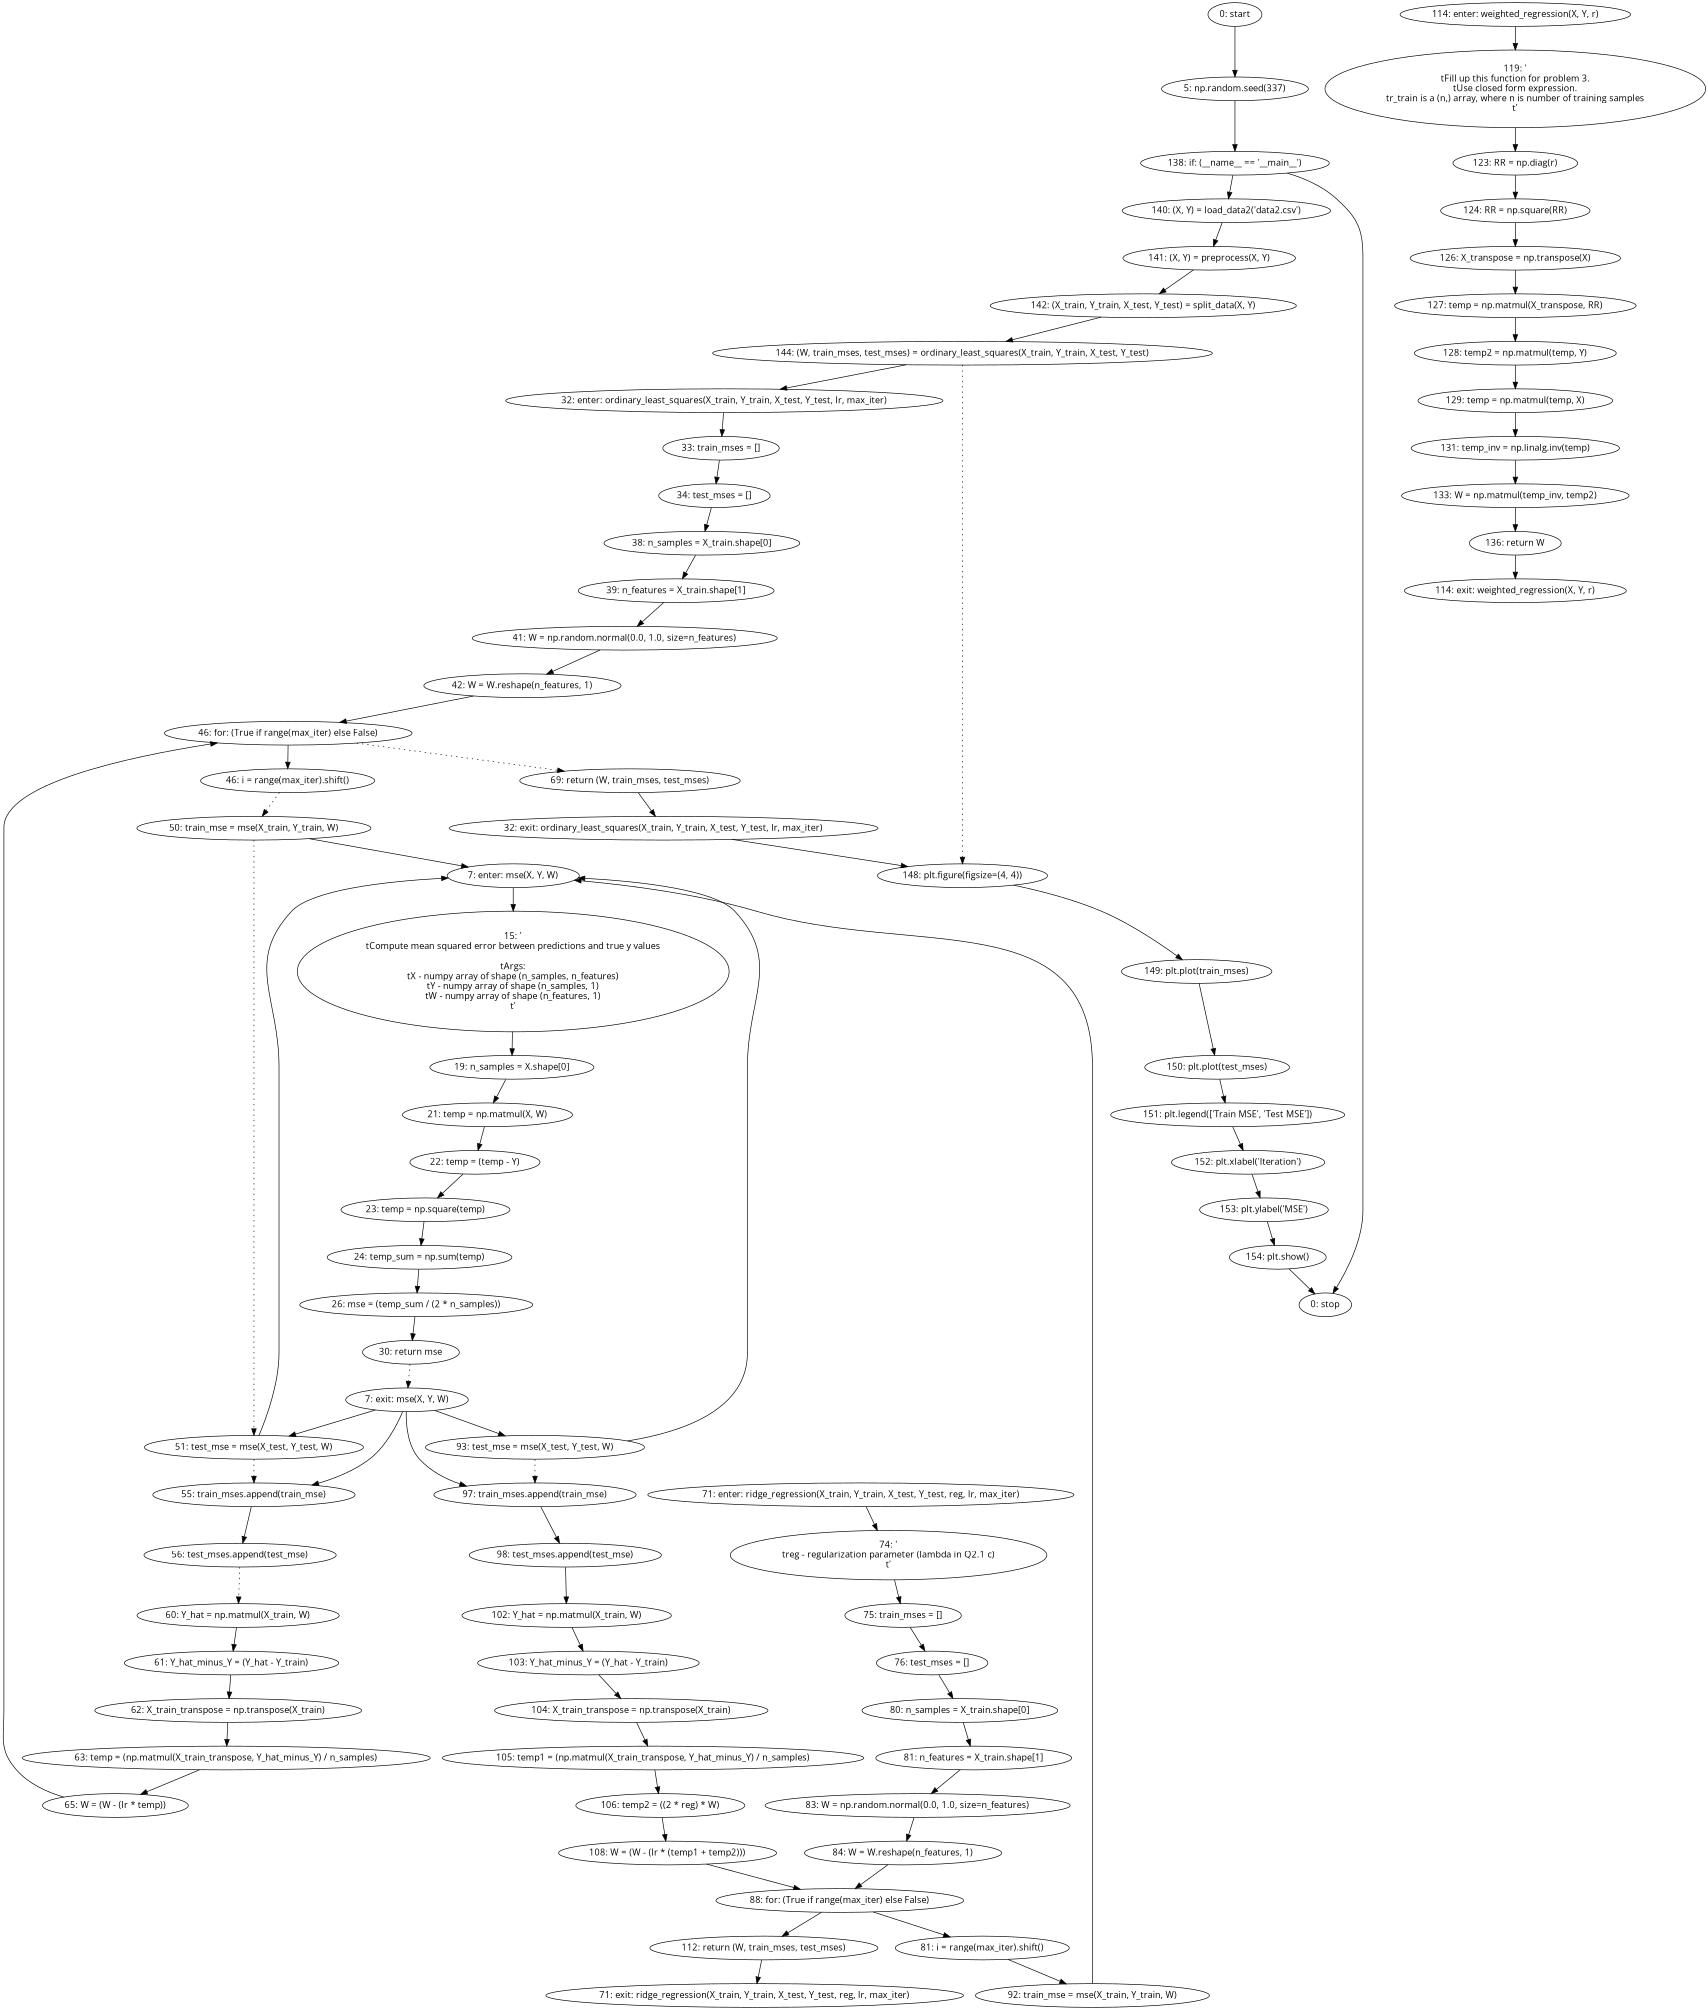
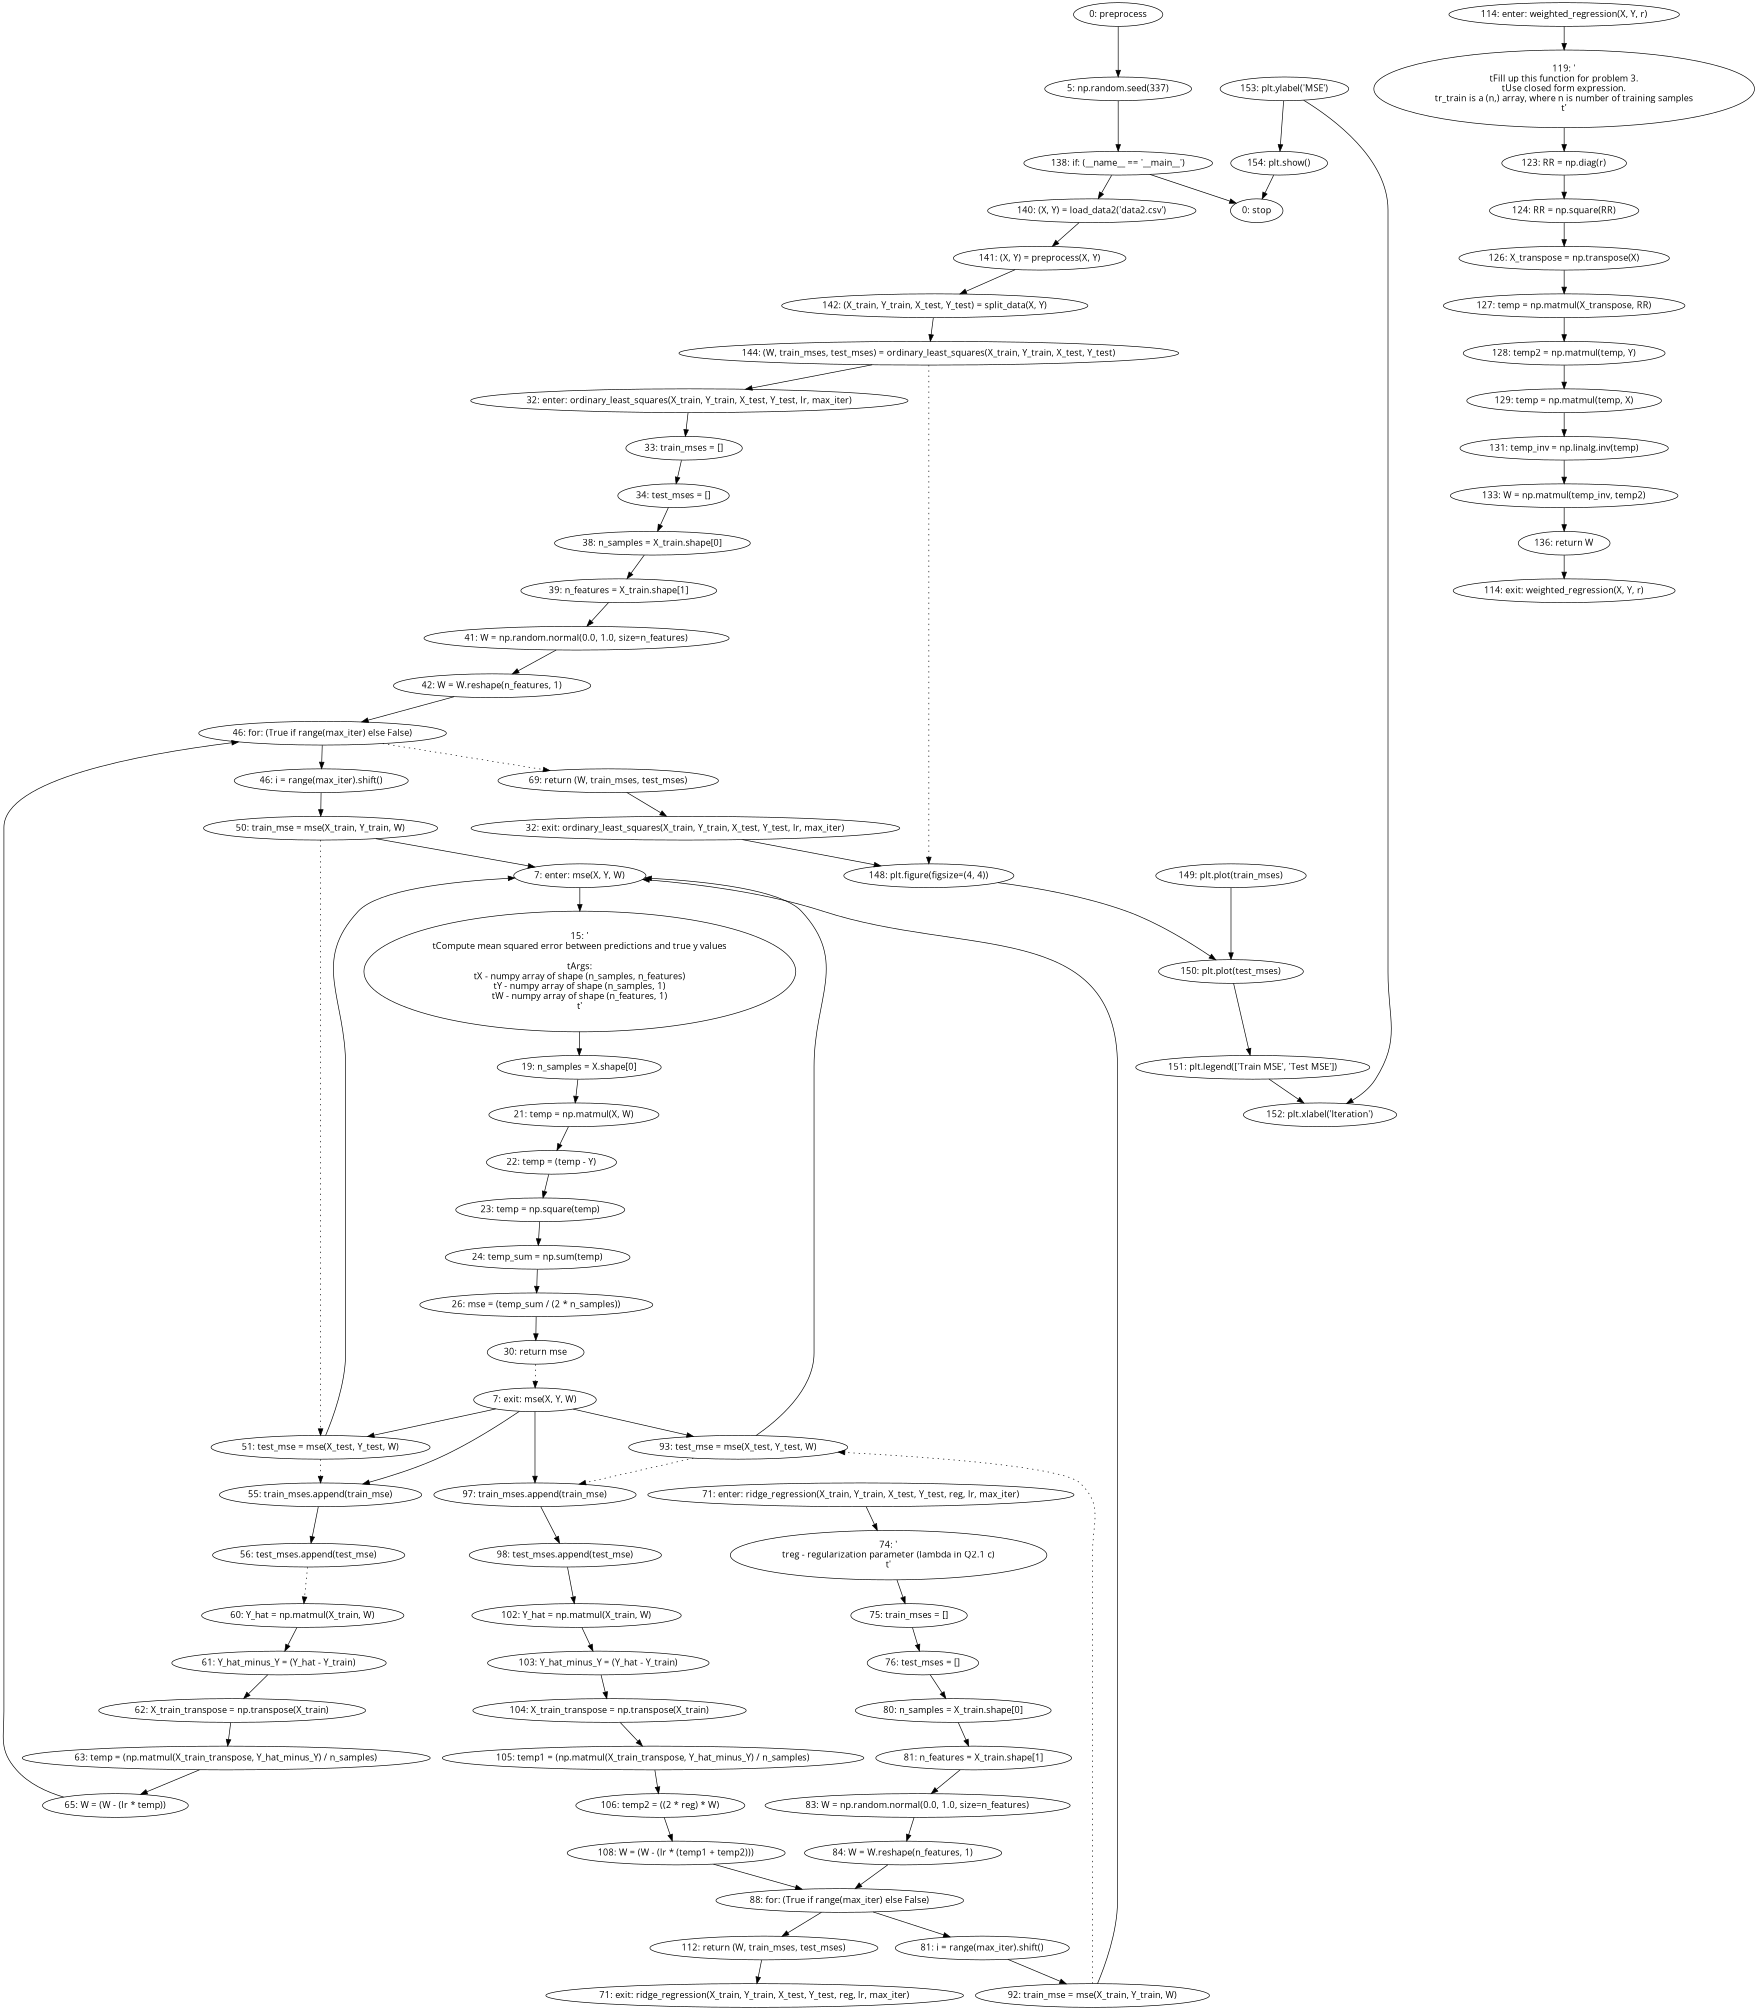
(1235, 15) -> (1118, 15)
(273, 802) -> (321, 801)
(1100, 911) -> (1109, 905)
(1255, 1183) -> (1388, 590)
none -> (1092, 1612)
